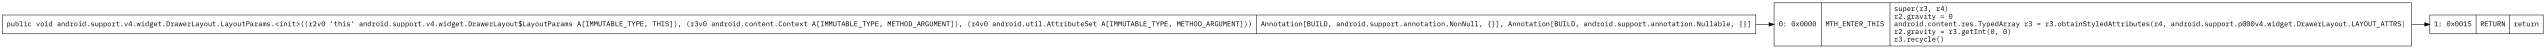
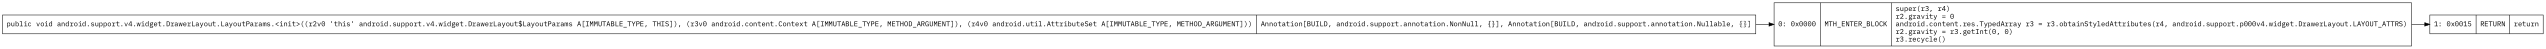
(1855, 24) -> (1856, 24)
